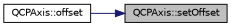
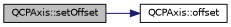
(103, 13) -> (118, 13)
